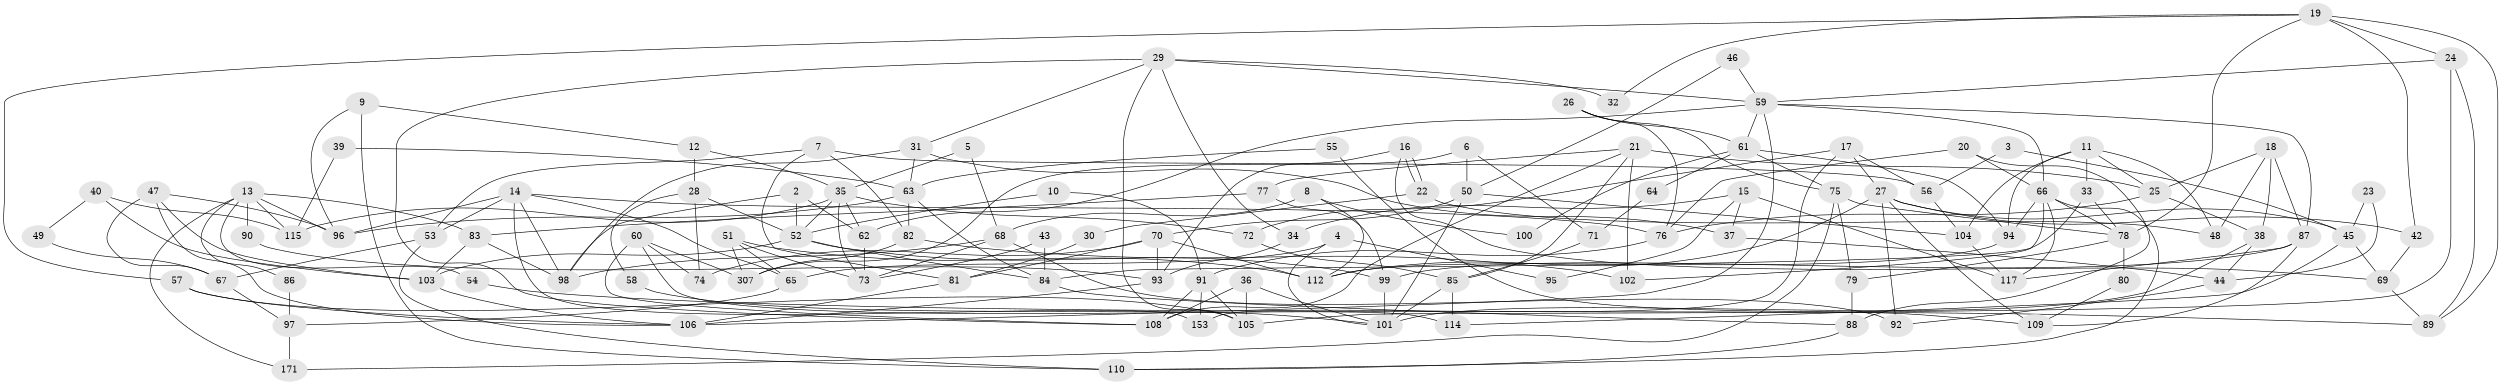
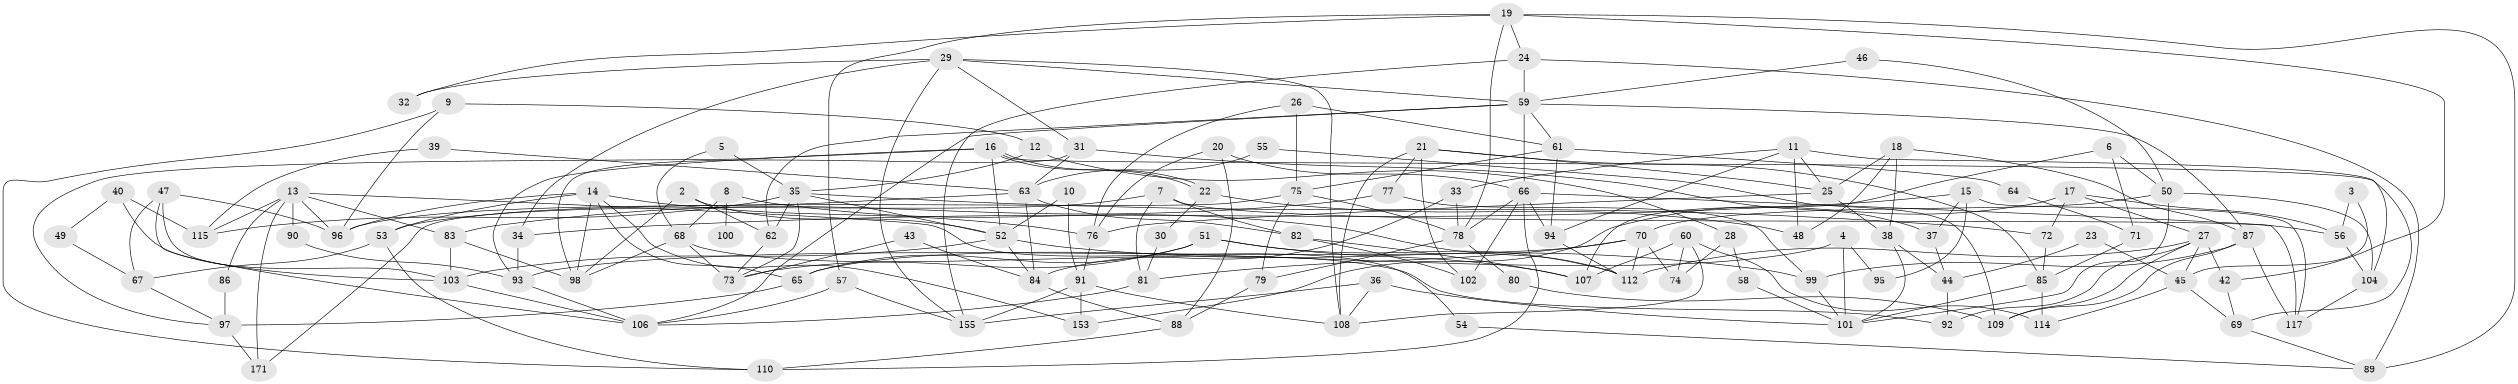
none -> (416, 162)
(1615, 188) -> none
(738, 211) -> (995, 186)
(746, 281) -> (1583, 281)
(1246, 326) -> (967, 326)
